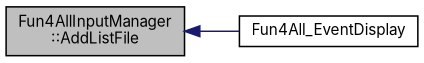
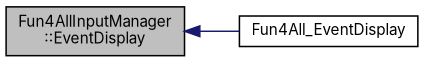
(95, 31) -> (95, 31)
